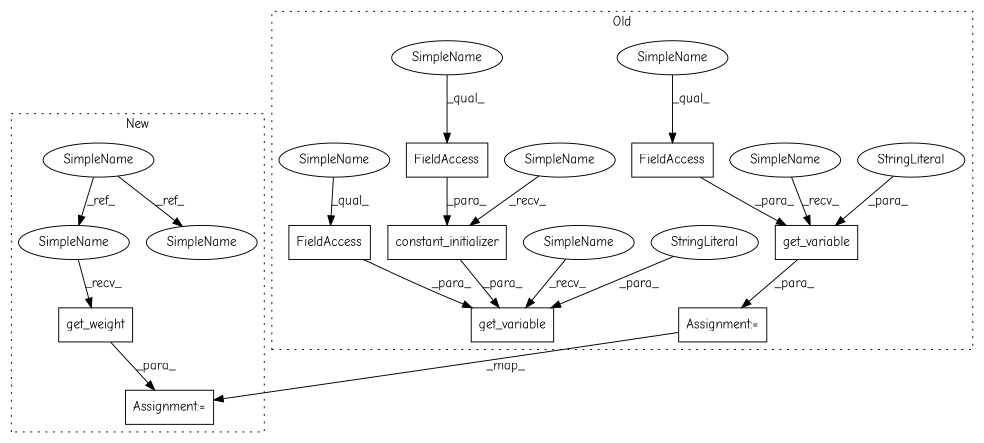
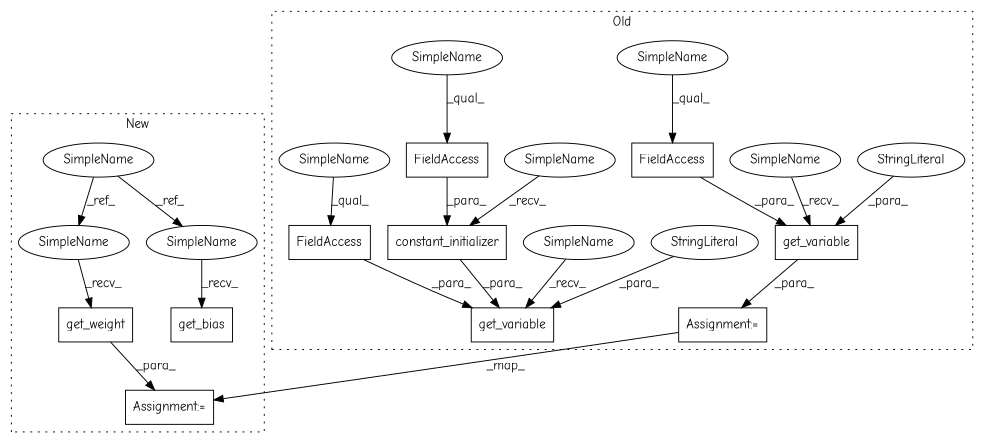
none -> (202, 325)
